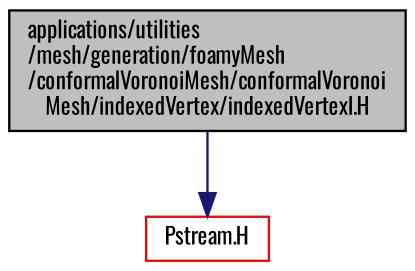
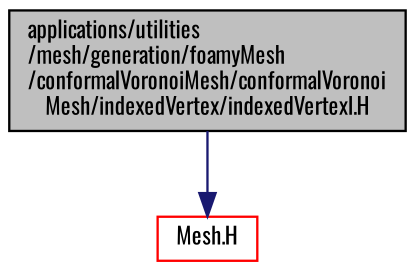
(207, 239) -> (207, 239)
